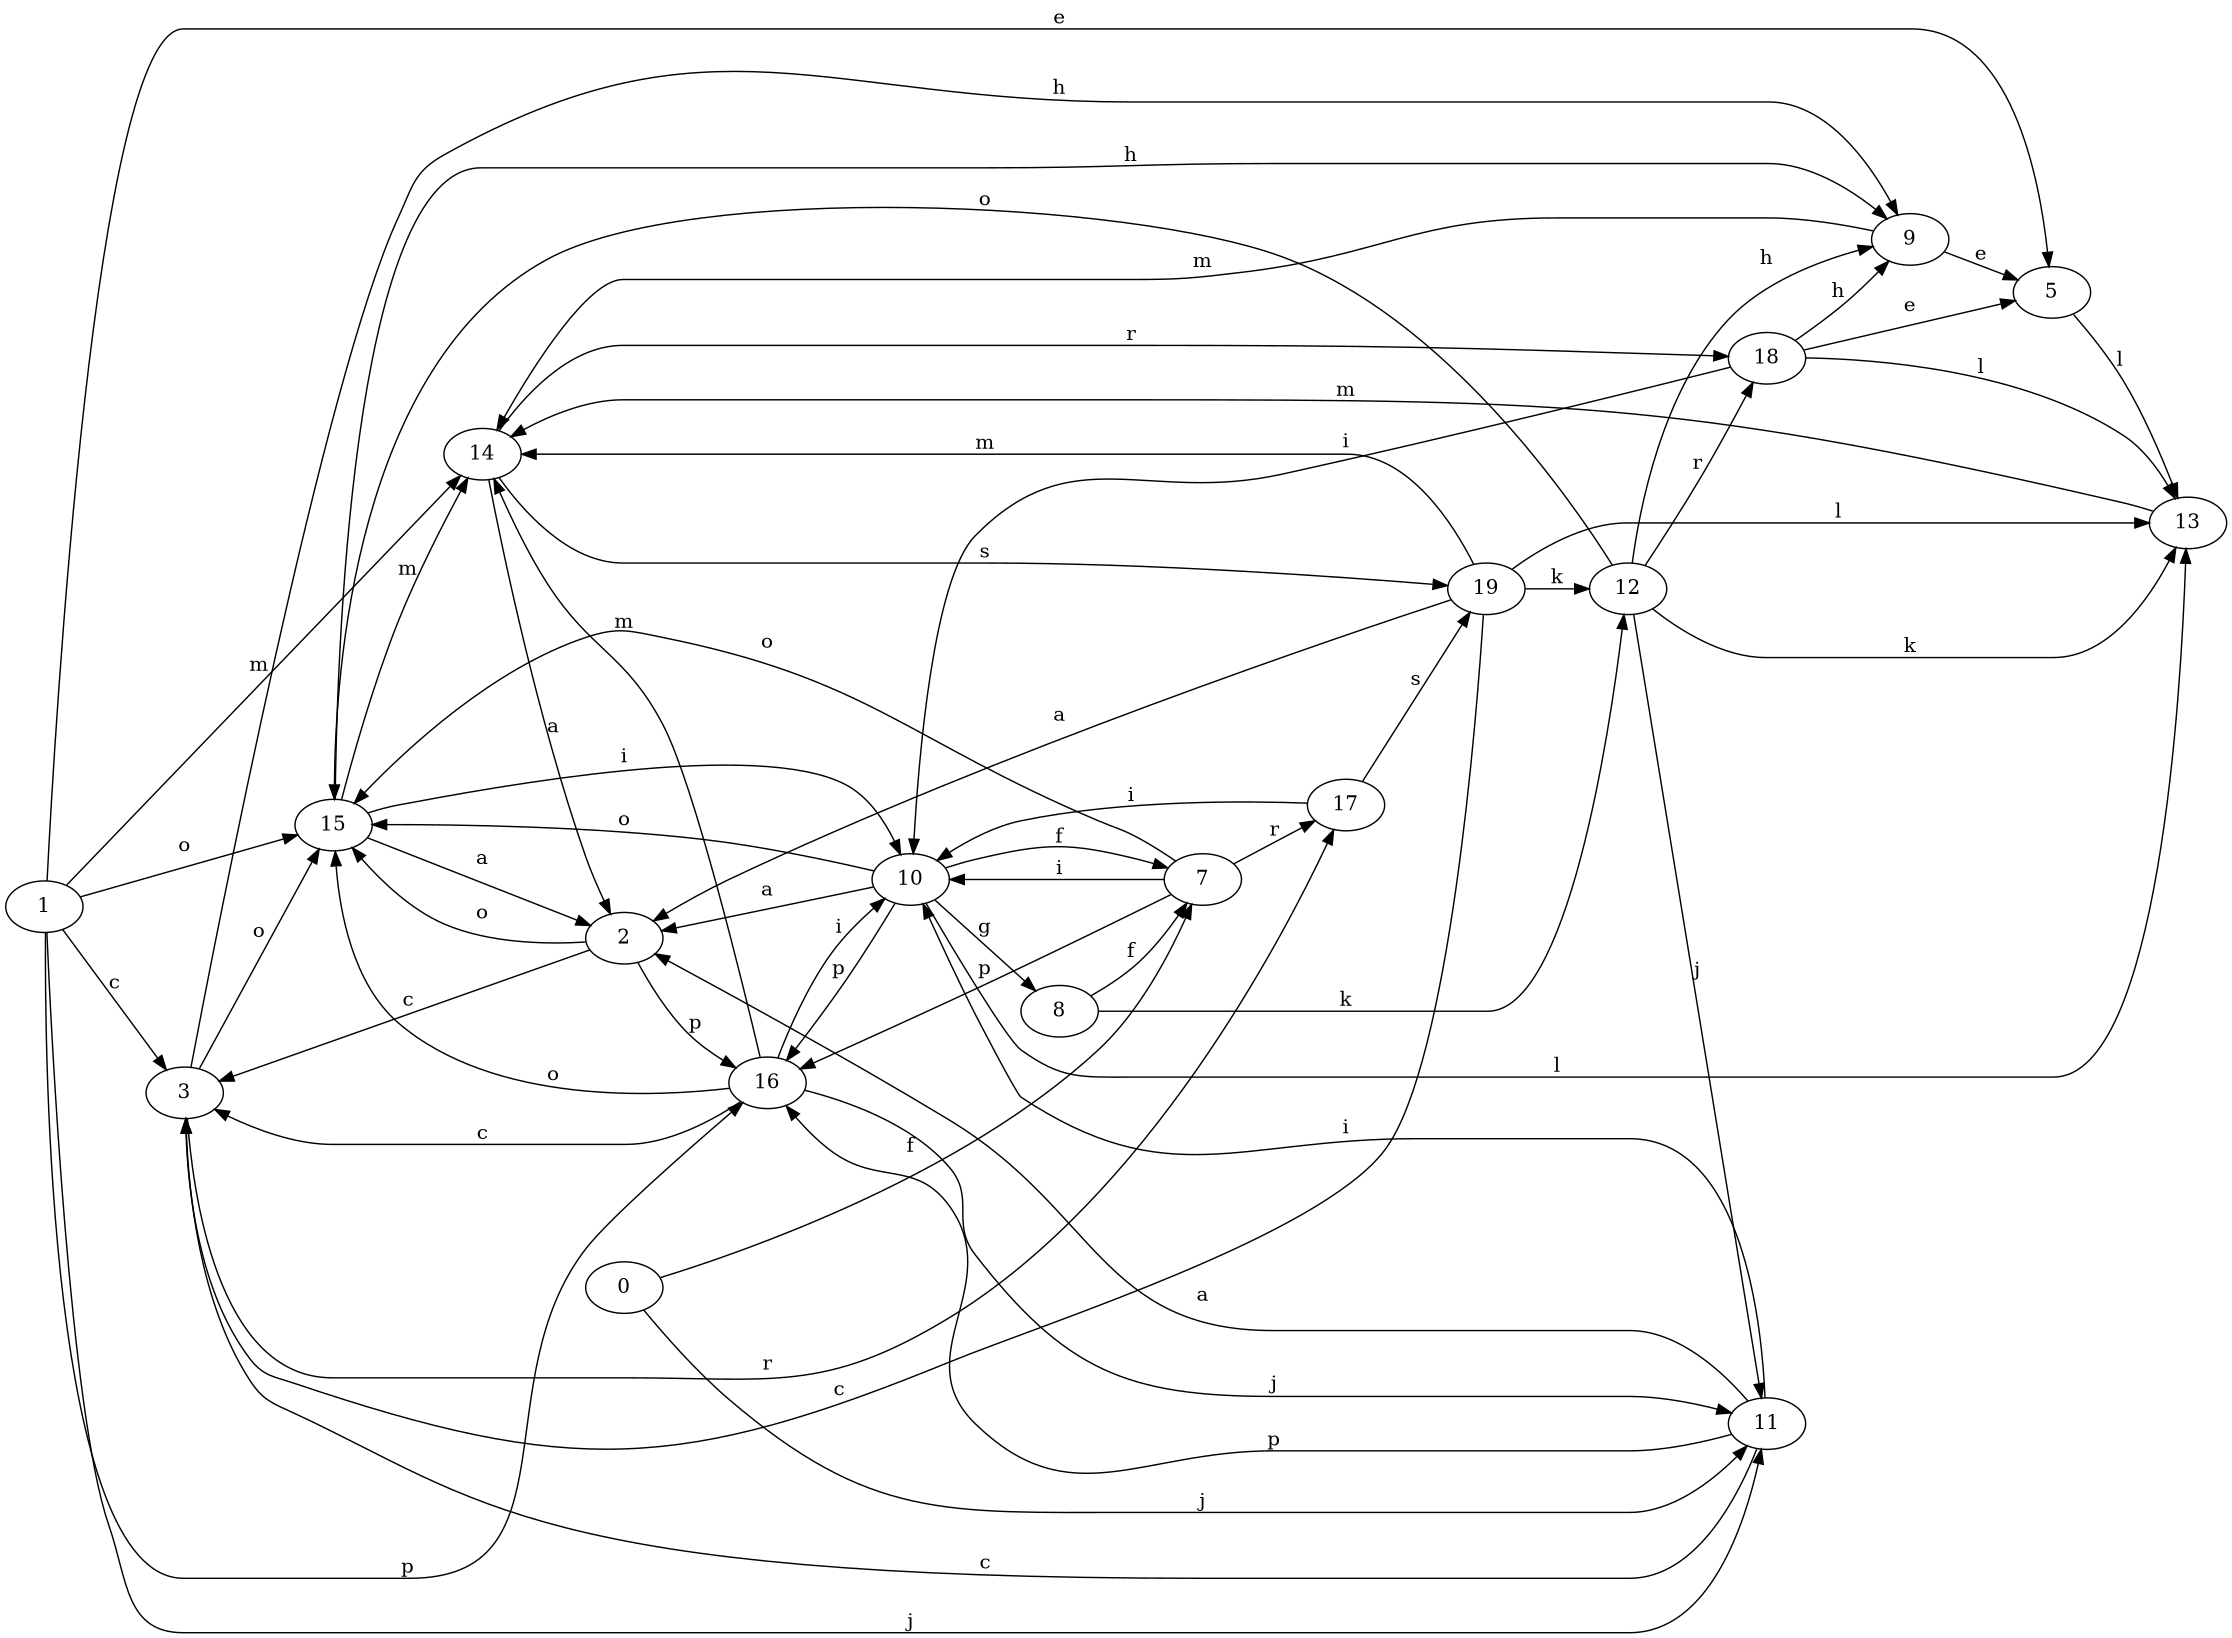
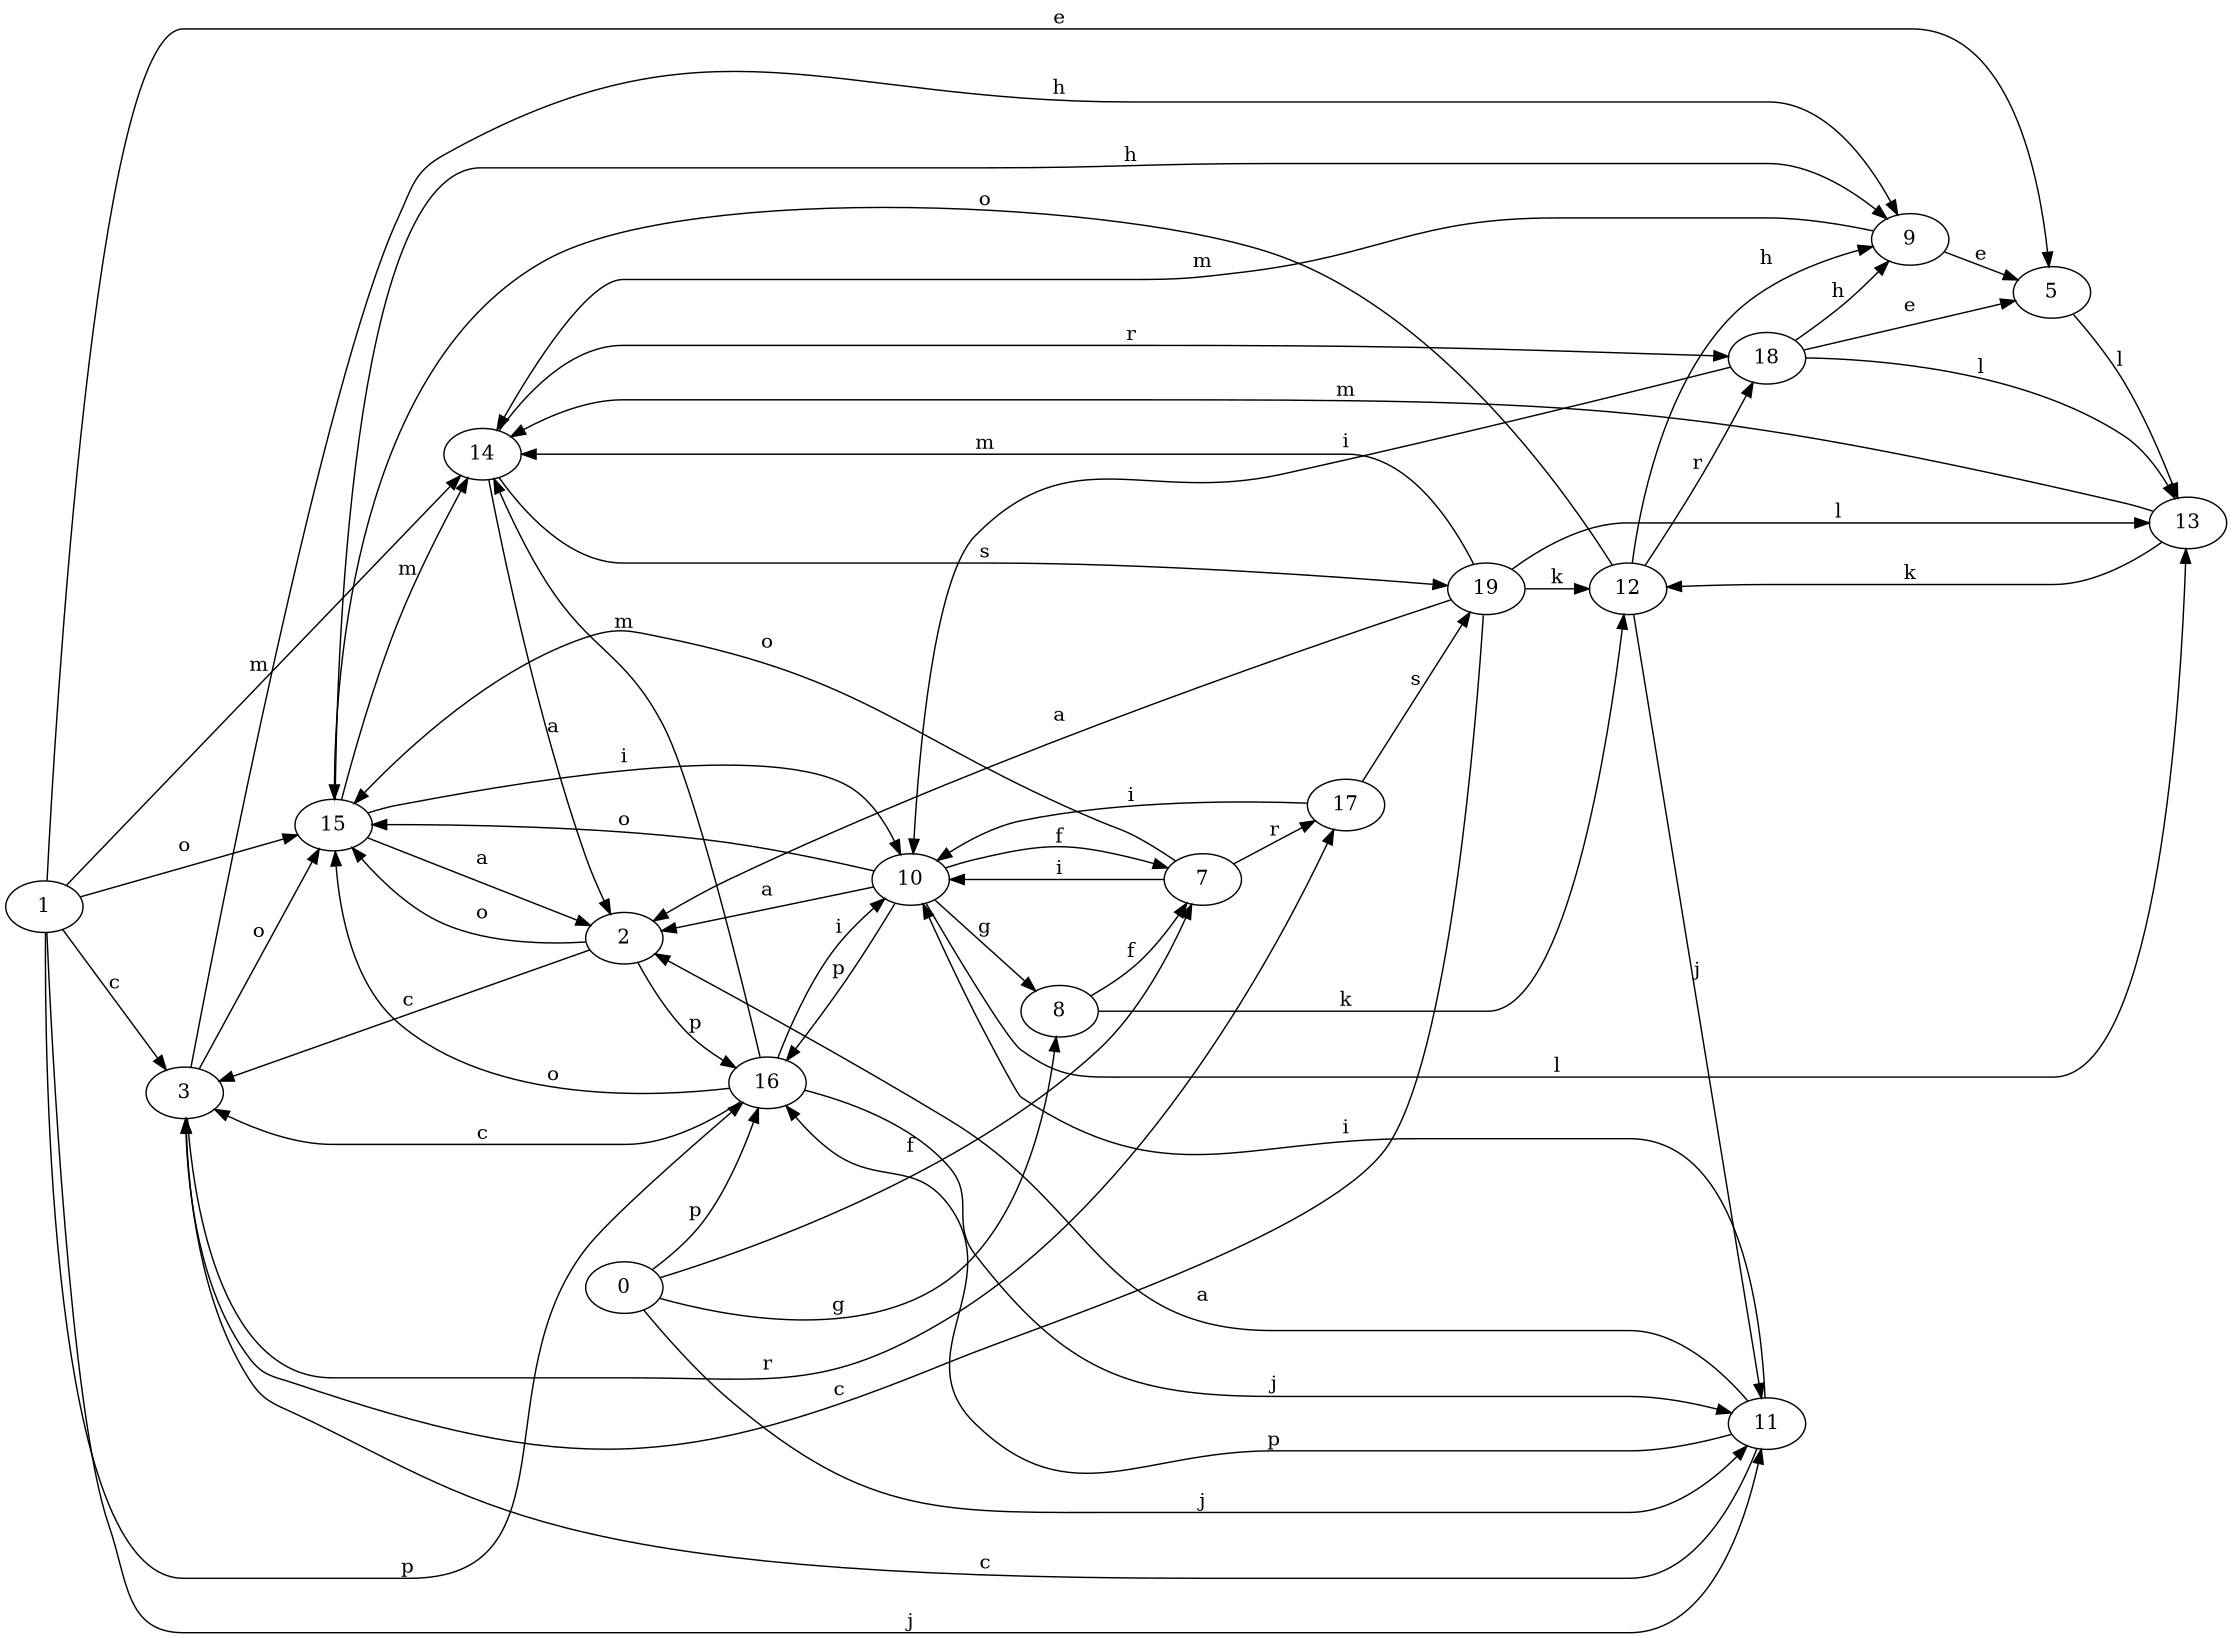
(1926, 658) -> (1927, 585)
(993, 981) -> (715, 1204)
none -> (931, 1290)
